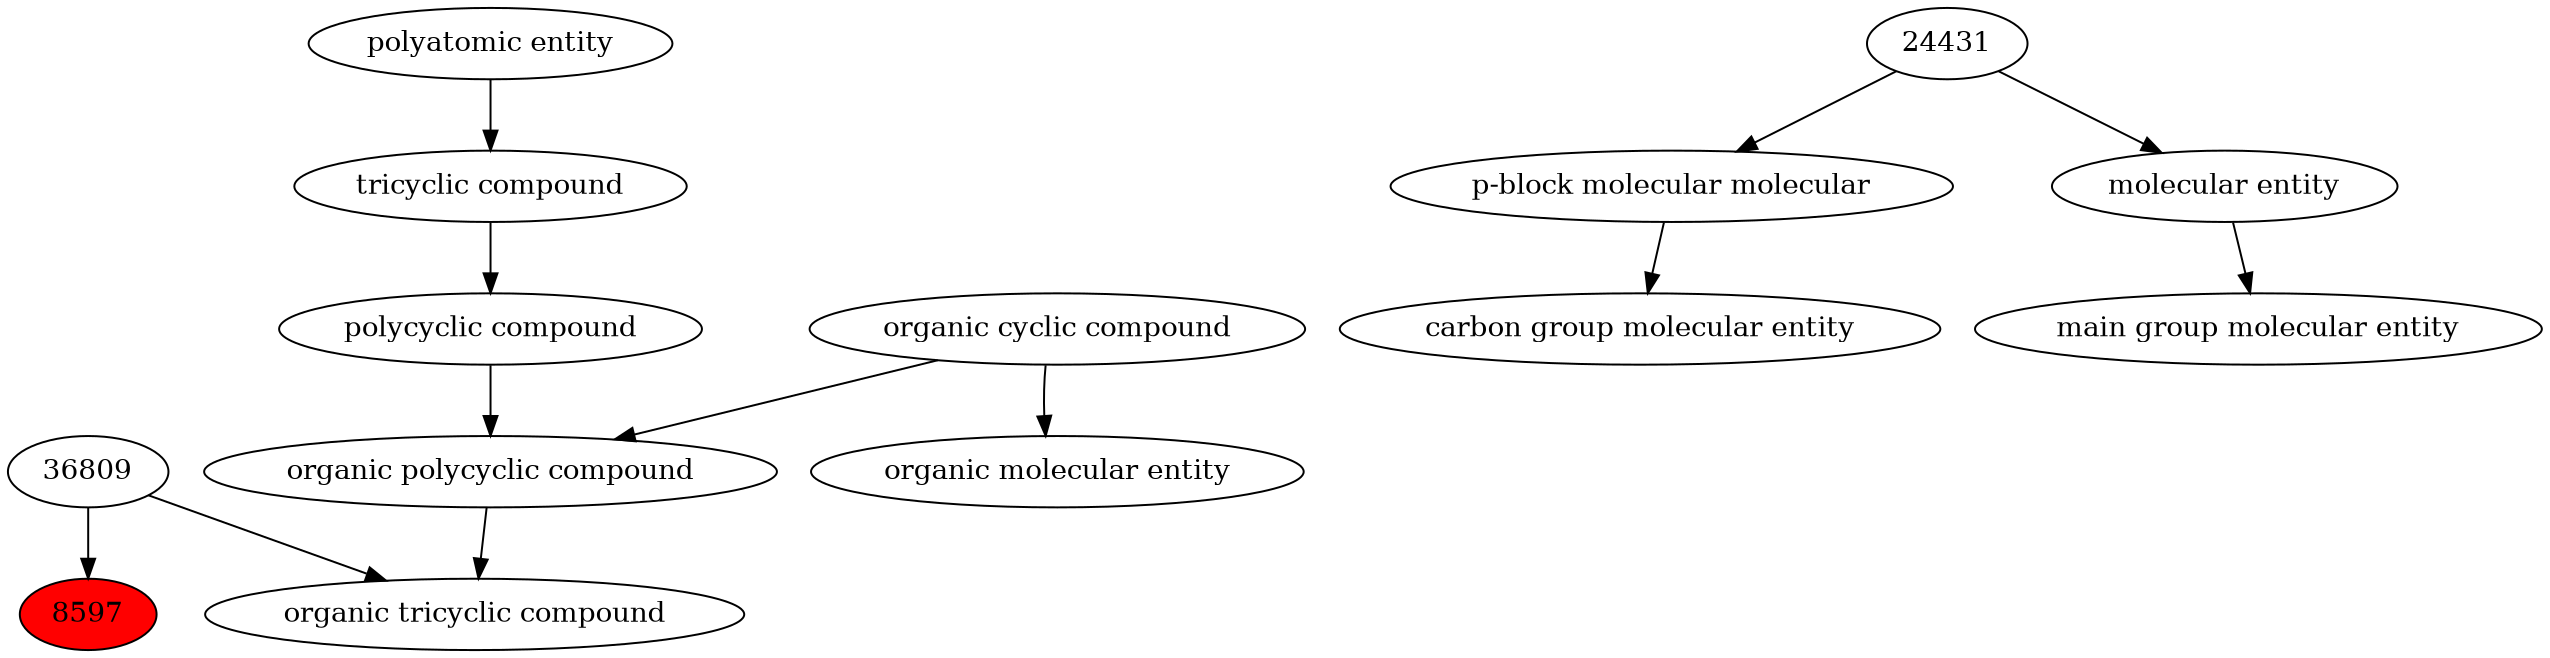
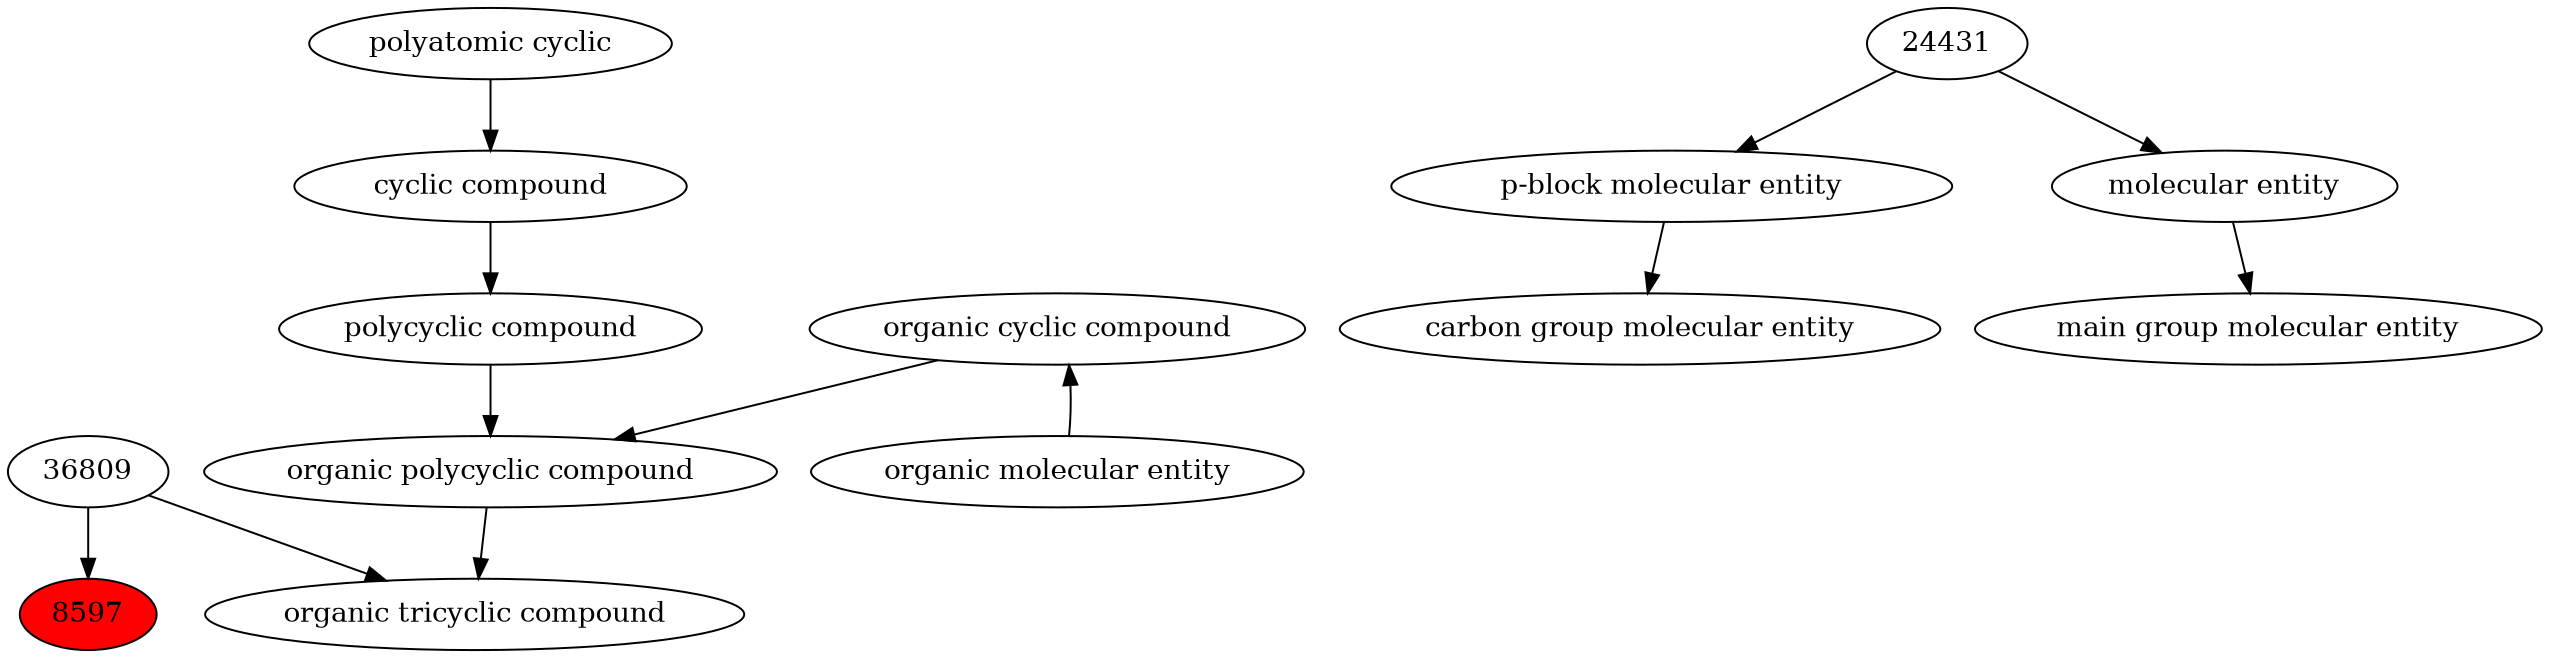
(491, 44) -> (491, 44)
(491, 186) -> (491, 186)
(1672, 186) -> (1672, 186)
(1044, 391) -> (1071, 411)
